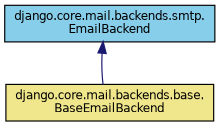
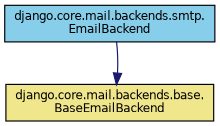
(102, 69) -> (118, 57)
